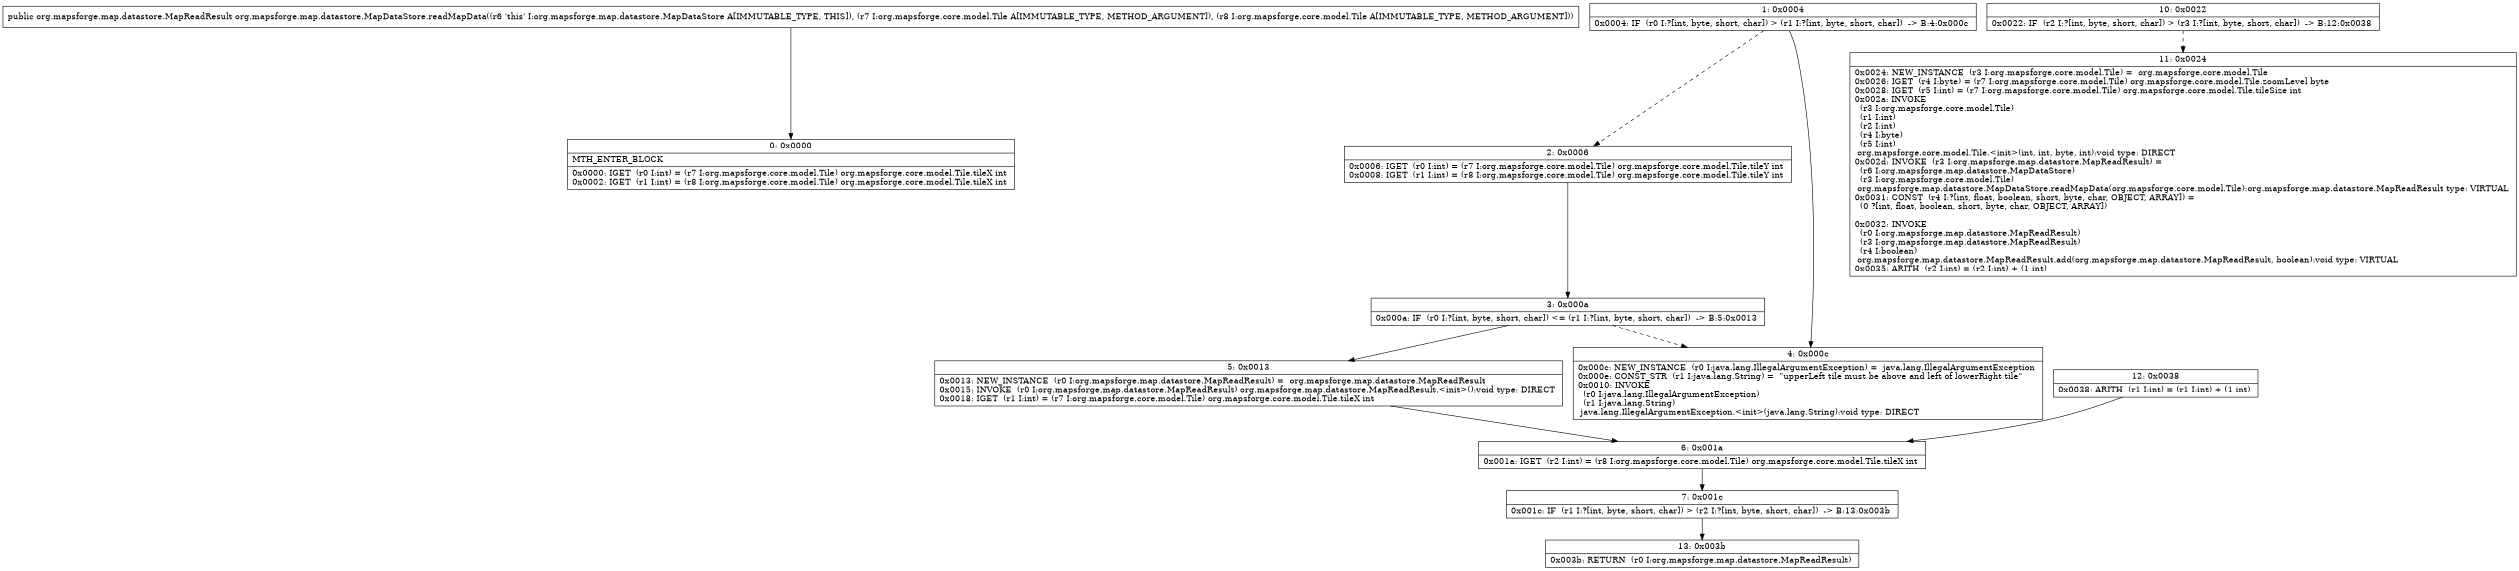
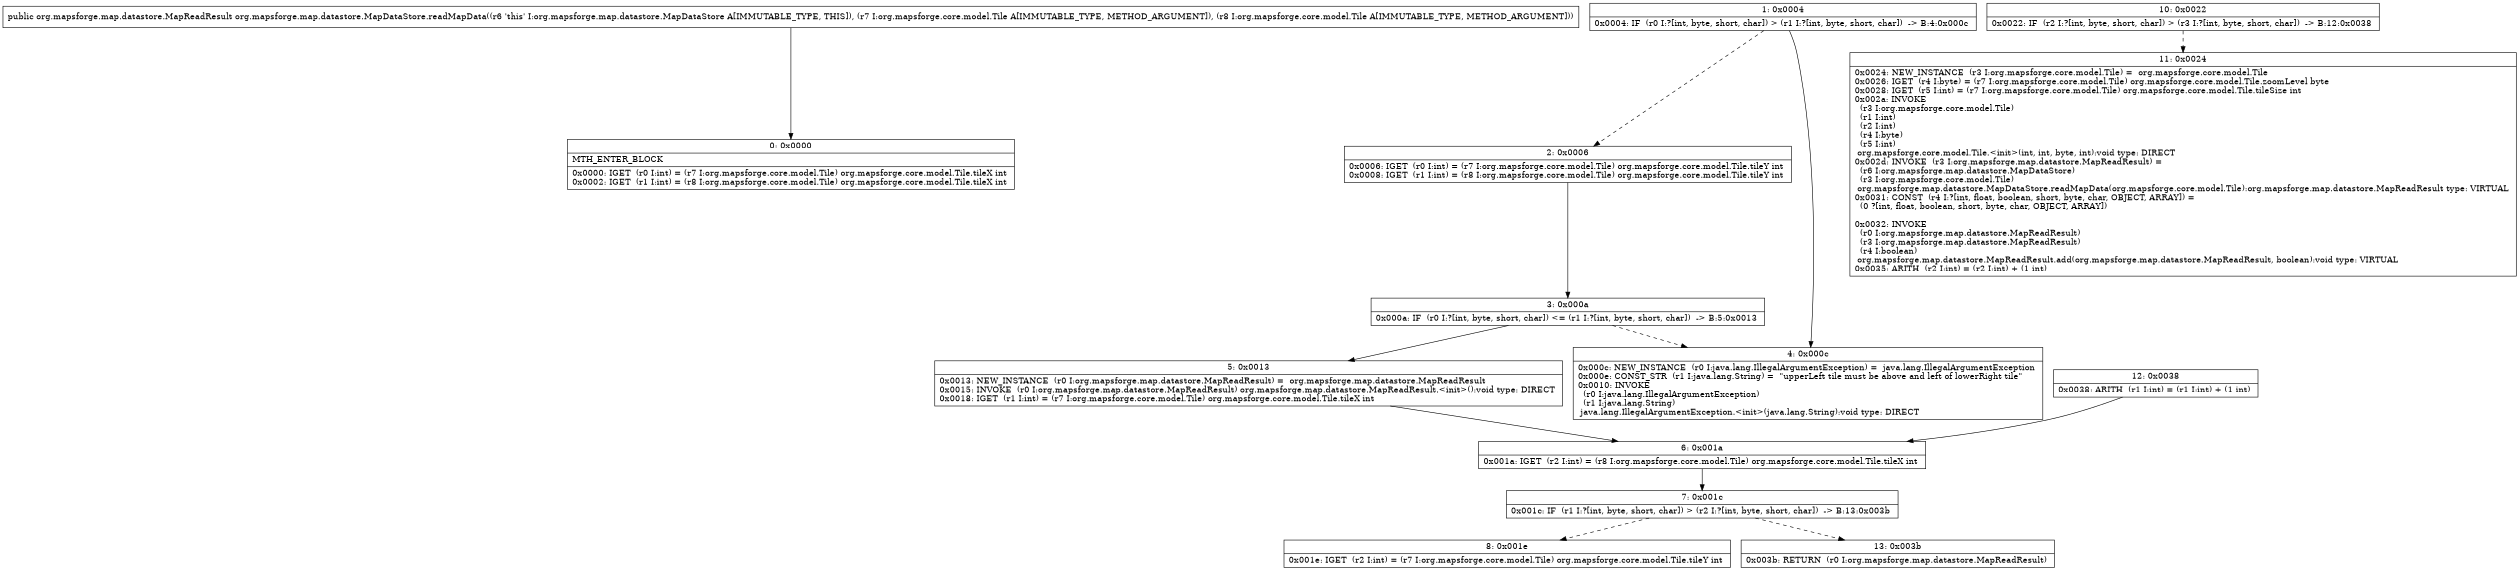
(1702, 526) -> (1797, 528)
none -> (1507, 554)
